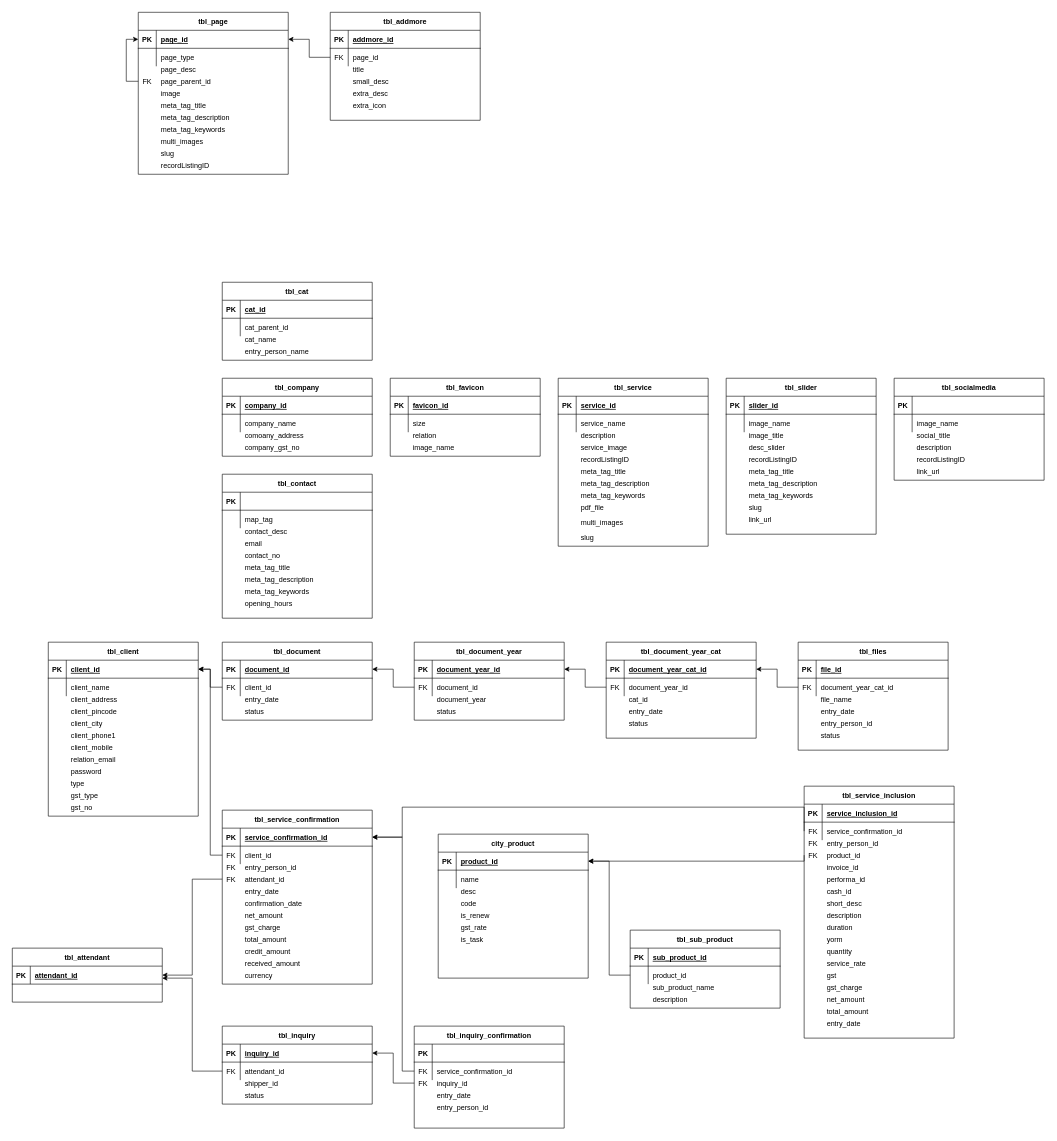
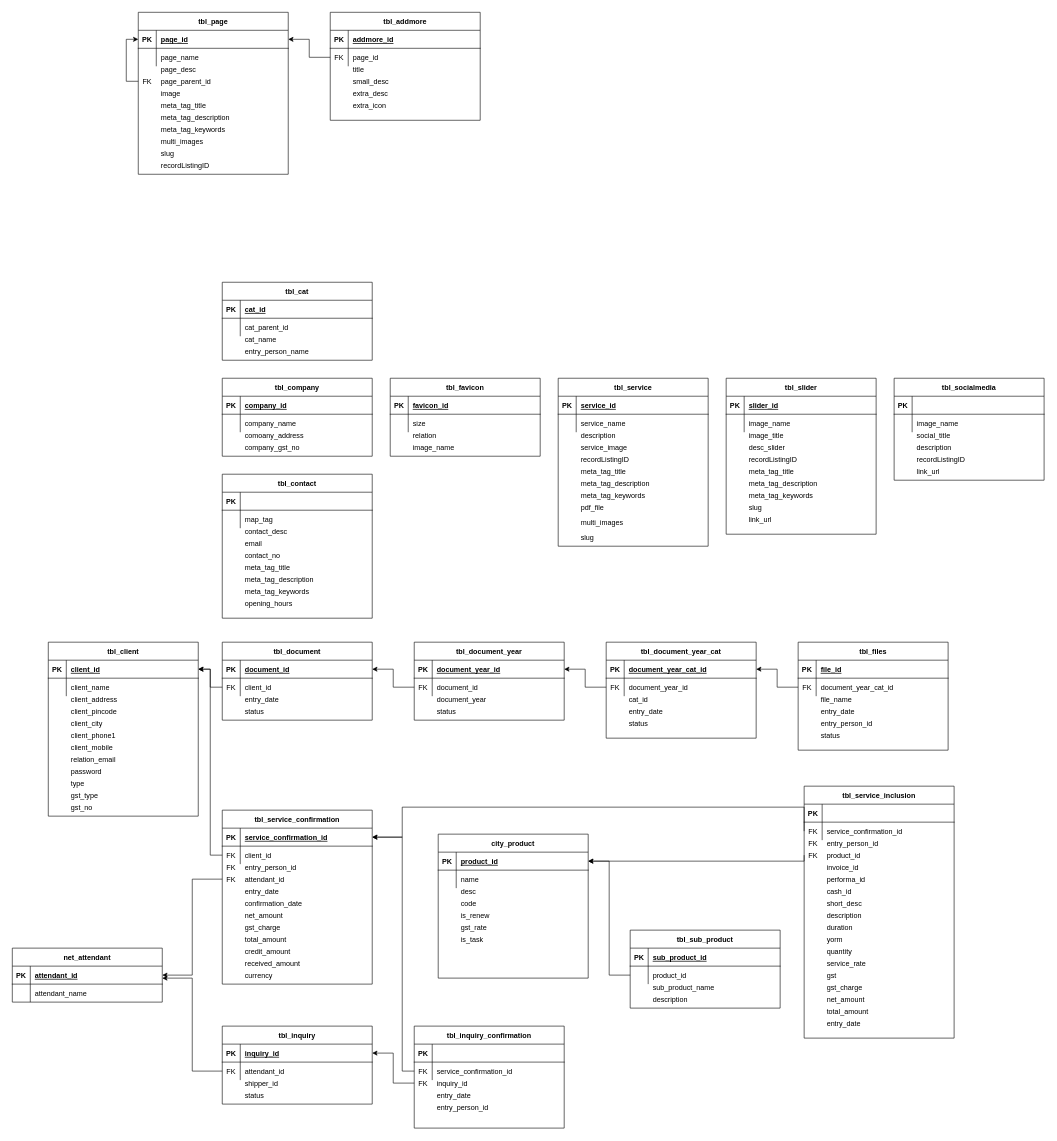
(179, 58) -> (179, 58)
(888, 813) -> none
(87, 958) -> (87, 958)
none -> (96, 993)
